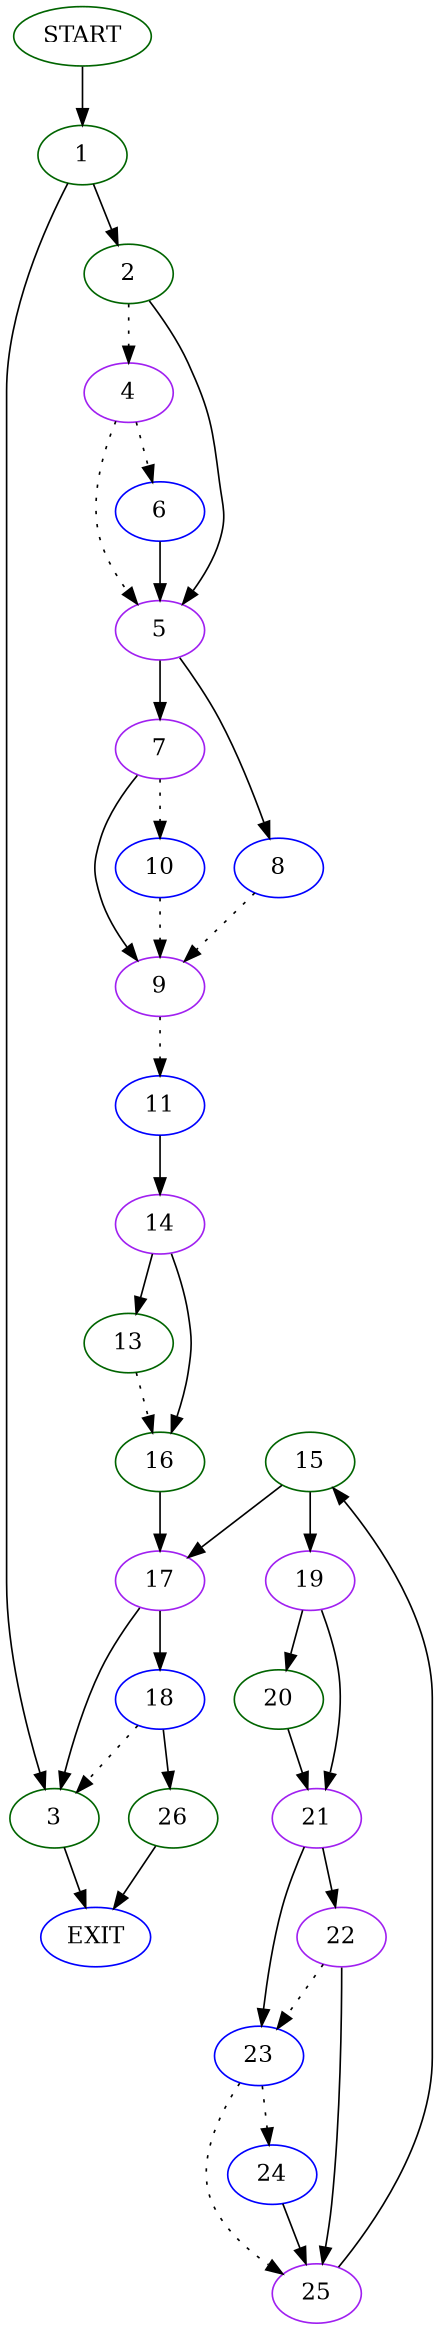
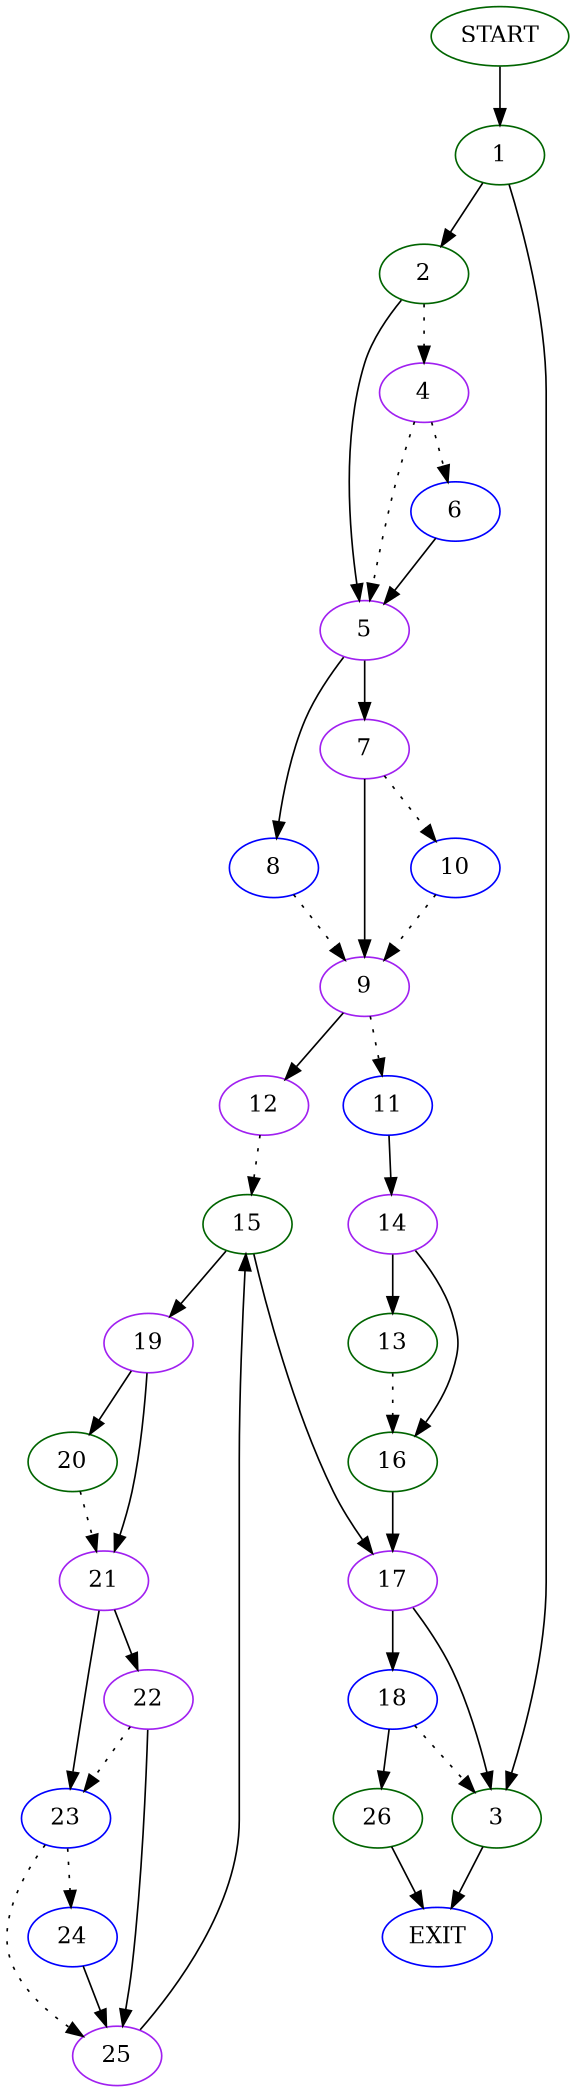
none -> (264, 1106)
(295, 1751) -> (86, 1513)
